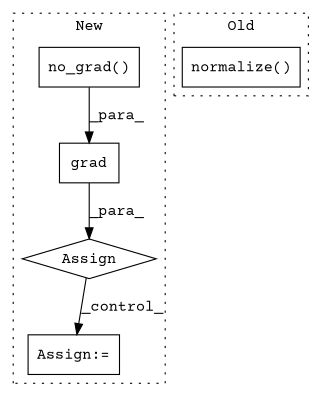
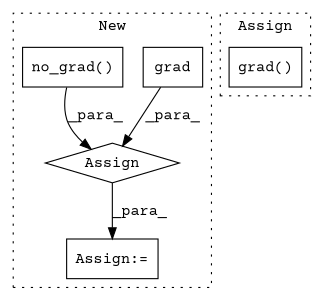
(241, 26) -> (265, 26)
(241, 67) -> (265, 67)
(89, 110) -> (66, 117)
(123, 307) -> (140, 211)
